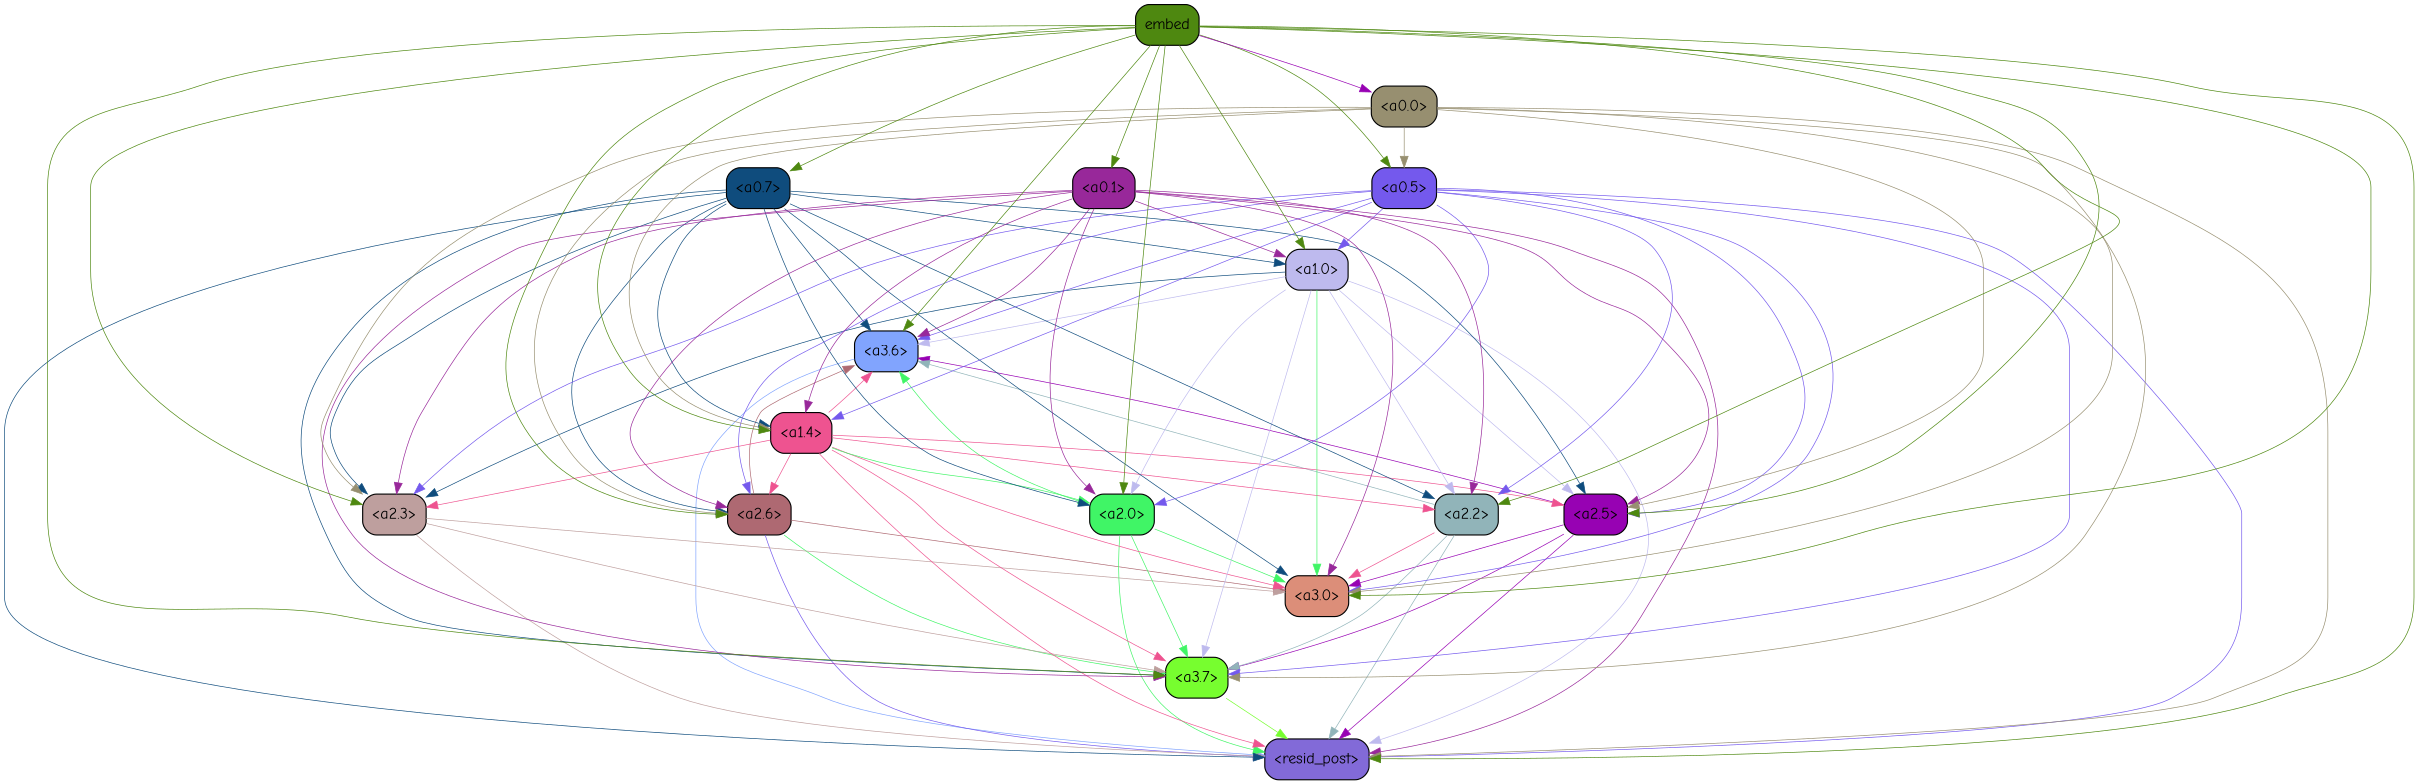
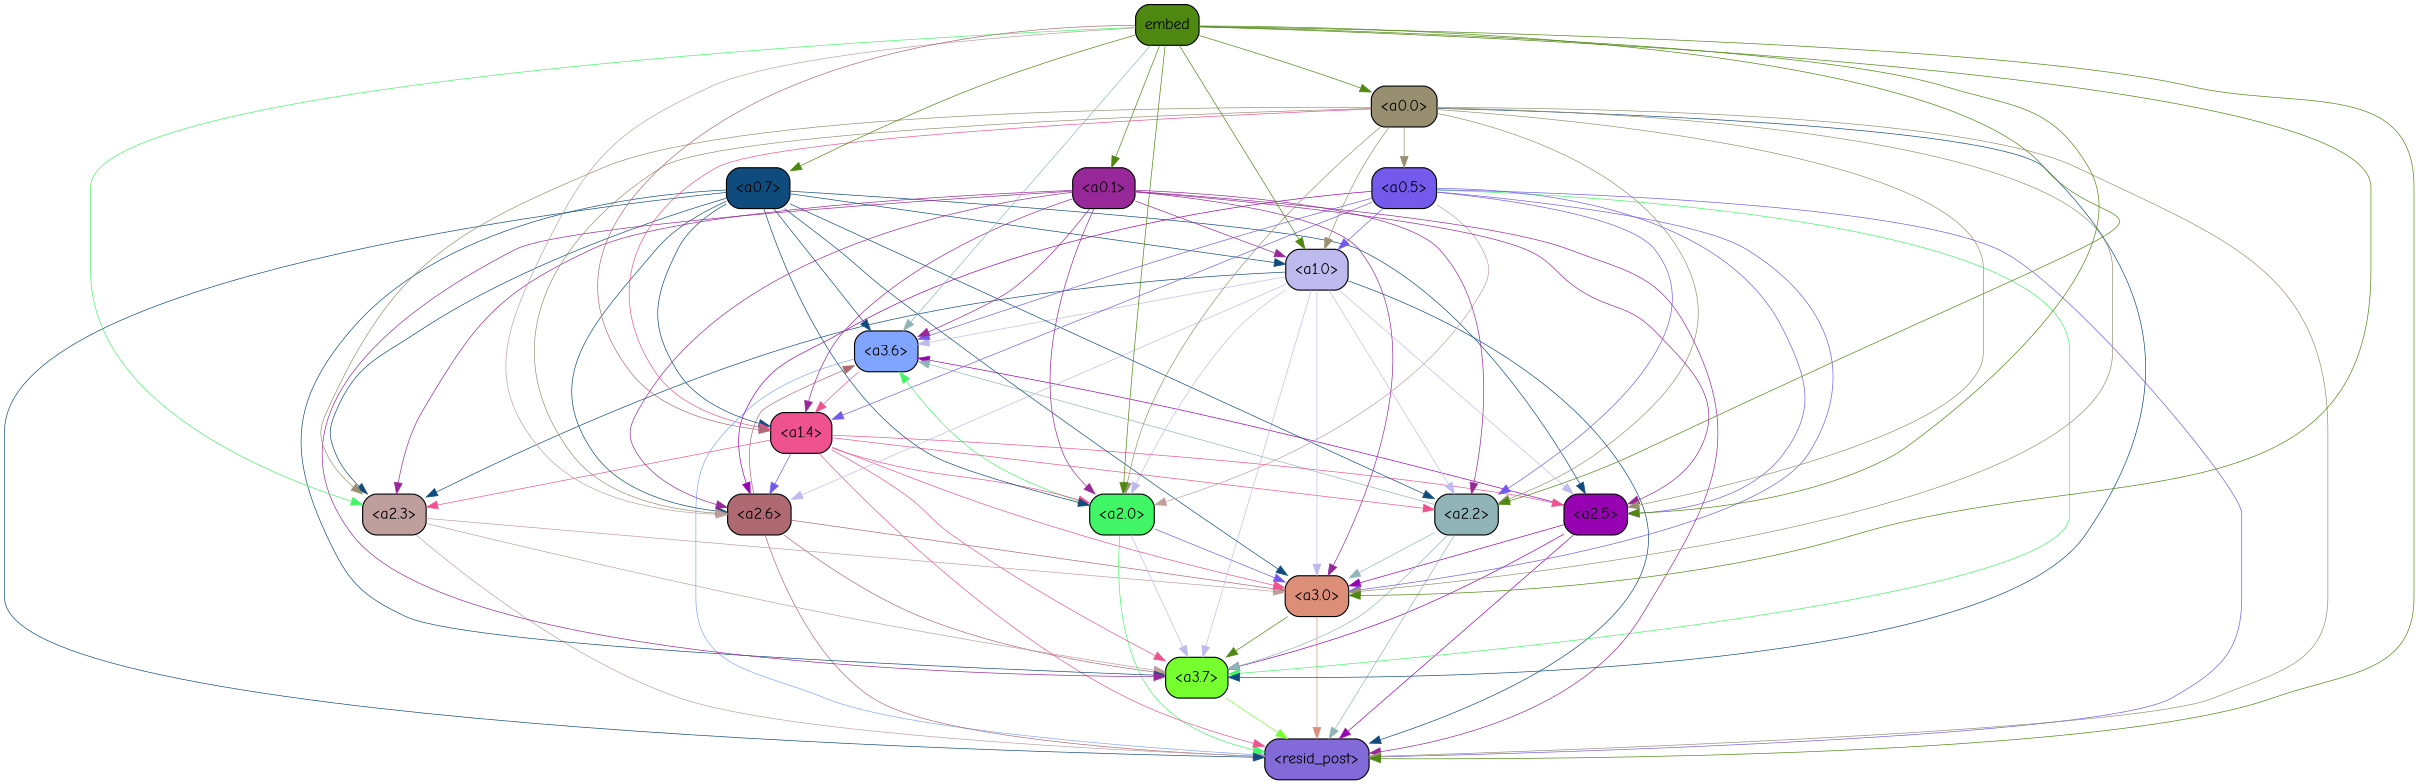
(1288, 63) -> (1280, 61)
(1303, 80) -> none
(376, 91) -> (376, 91)
(712, 128) -> (712, 128)
(886, 139) -> (886, 139)
(617, 142) -> (617, 142)
none -> (1355, 181)
(1031, 184) -> (1031, 184)
(1002, 263) -> (1002, 263)
(872, 264) -> none
none -> (1692, 277)
(48, 297) -> (1262, 634)
none -> (1212, 304)
none -> (1068, 379)
(847, 397) -> (841, 388)
(1378, 401) -> (1378, 401)
(1317, 427) -> (1317, 427)
(783, 469) -> (783, 469)
(2122, 469) -> (2122, 469)
(955, 476) -> (955, 476)
(1636, 491) -> (1636, 491)
(2066, 520) -> (2066, 520)
(1215, 553) -> (1215, 553)
(1397, 553) -> (1397, 553)
(1157, 591) -> (1157, 591)
(959, 630) -> (959, 630)
none -> (1317, 658)
(892, 707) -> (892, 707)
